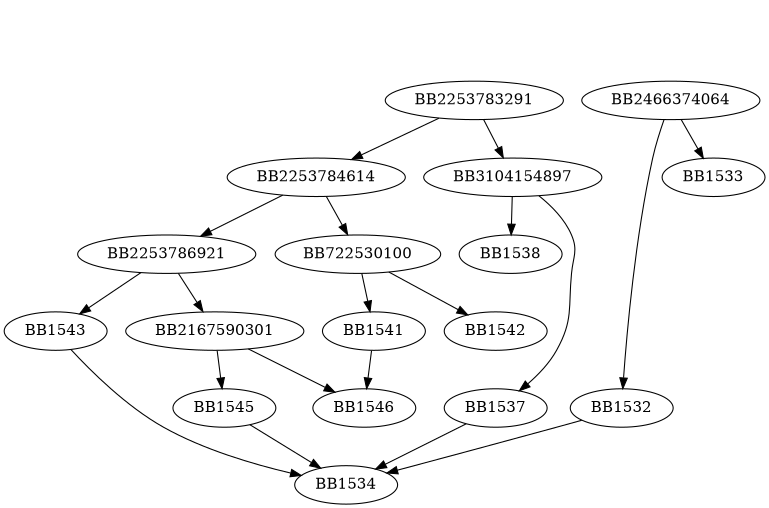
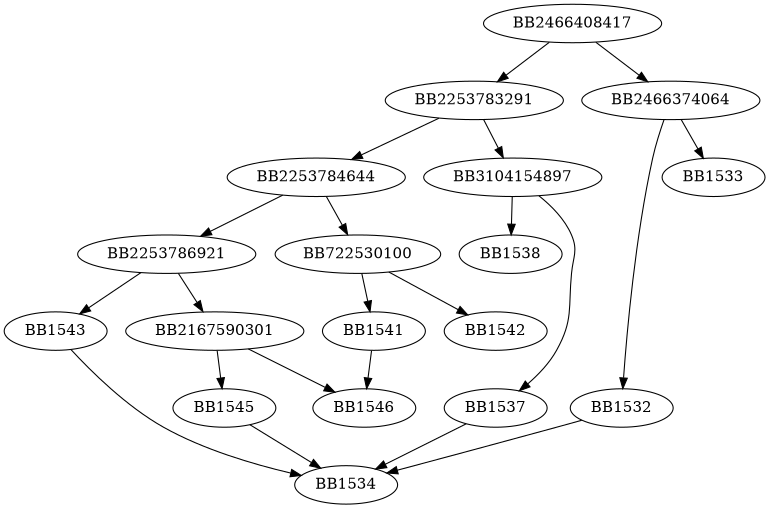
none -> (573, 23)
(316, 177) -> (316, 177)
